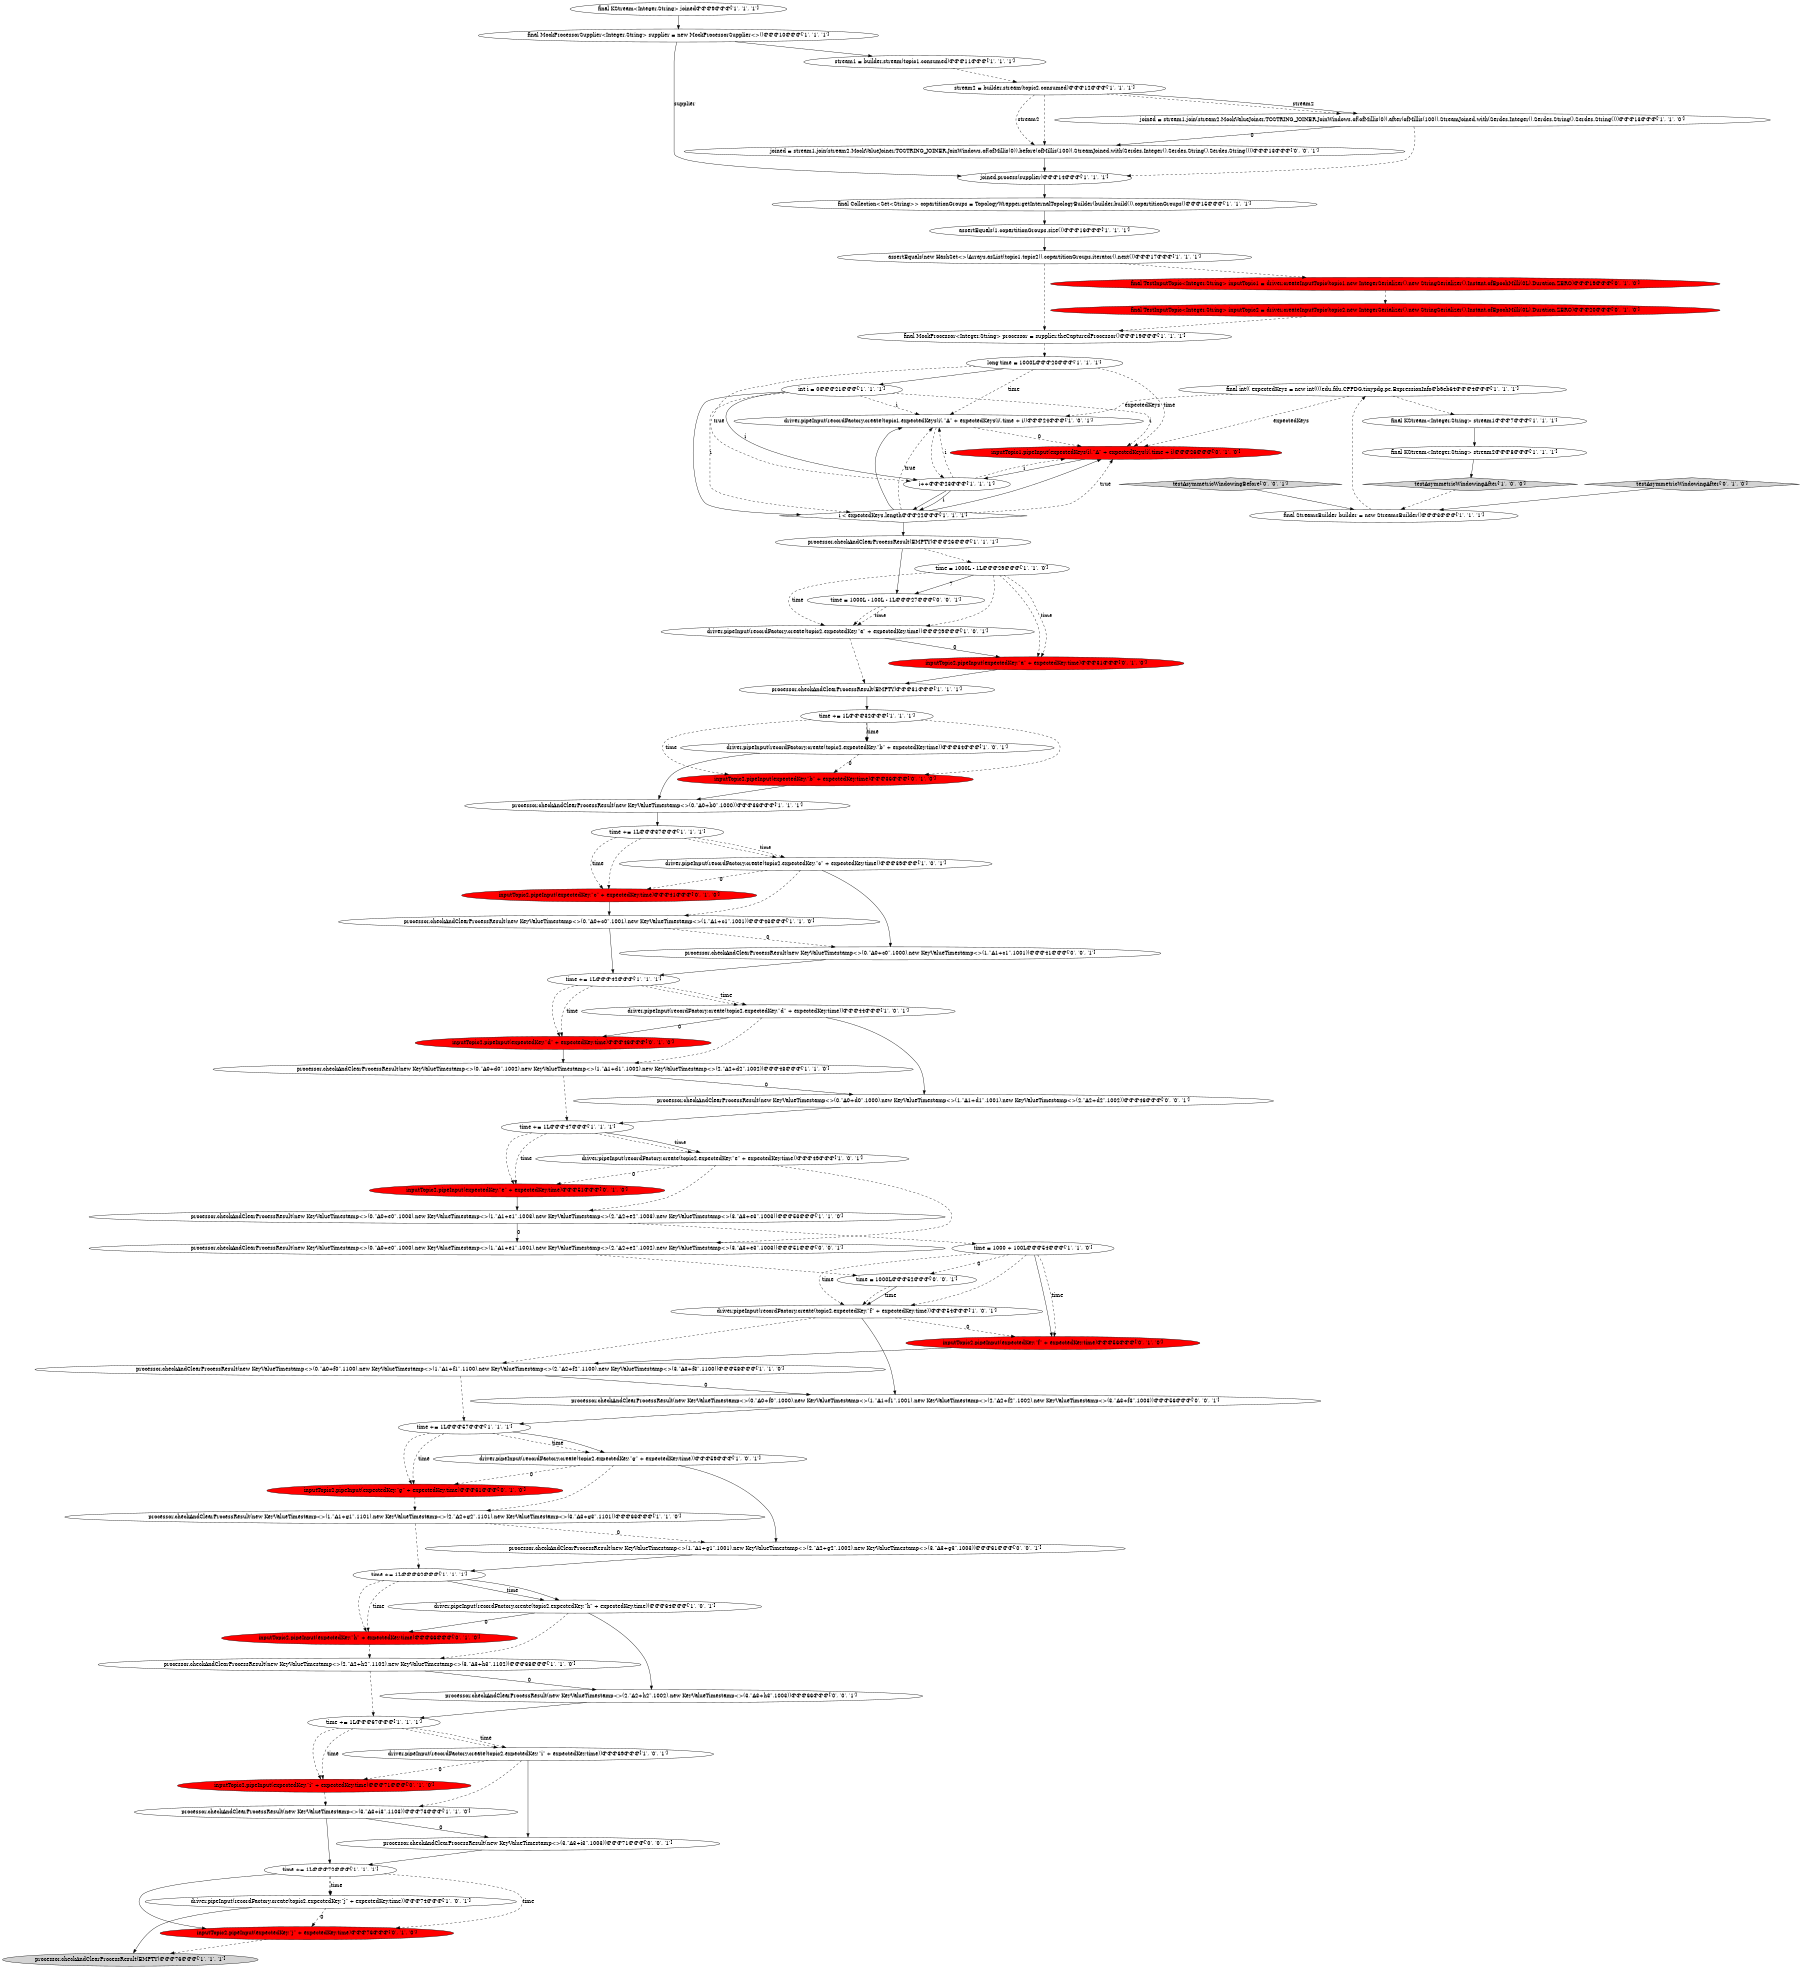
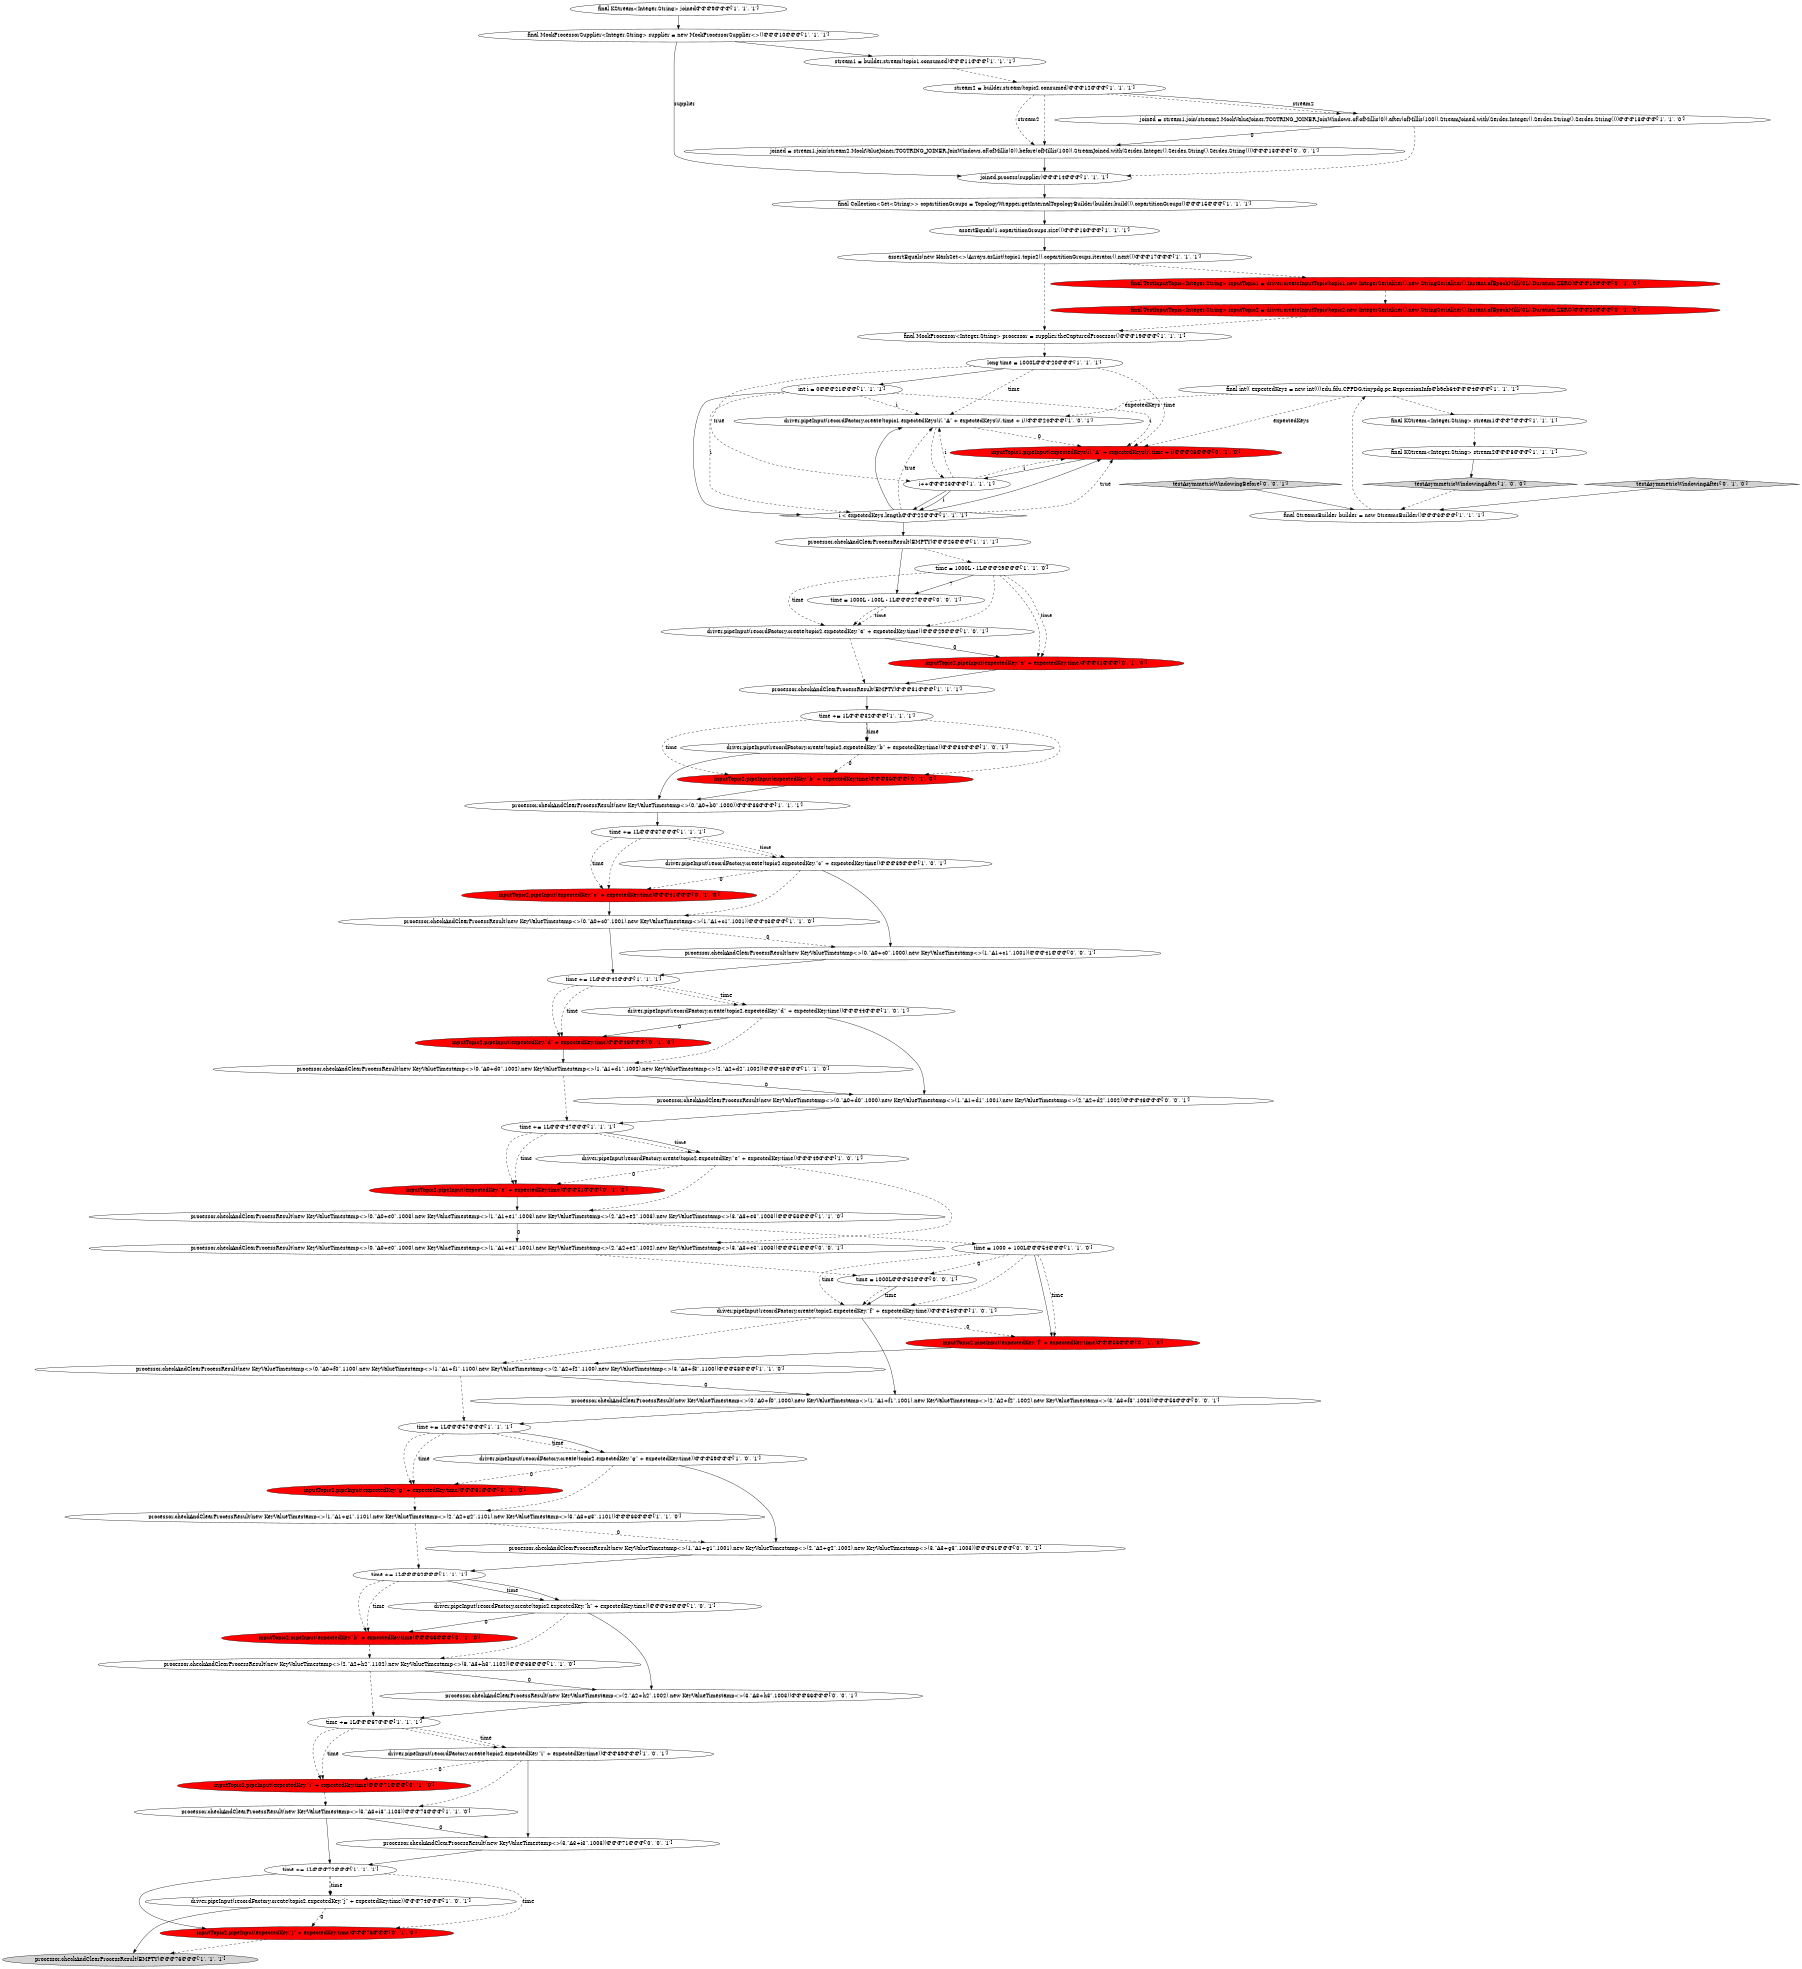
(1474, 435) -> (1474, 435)
(780, 454) -> none
